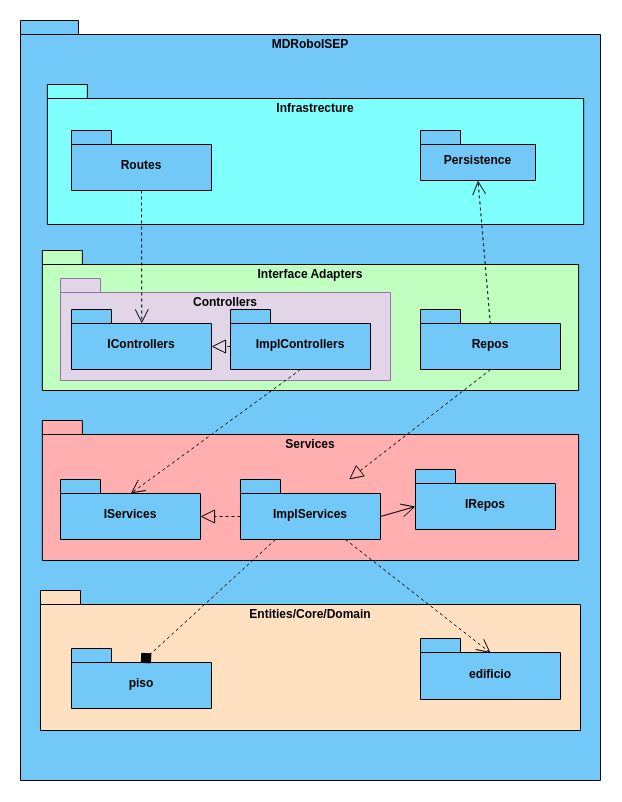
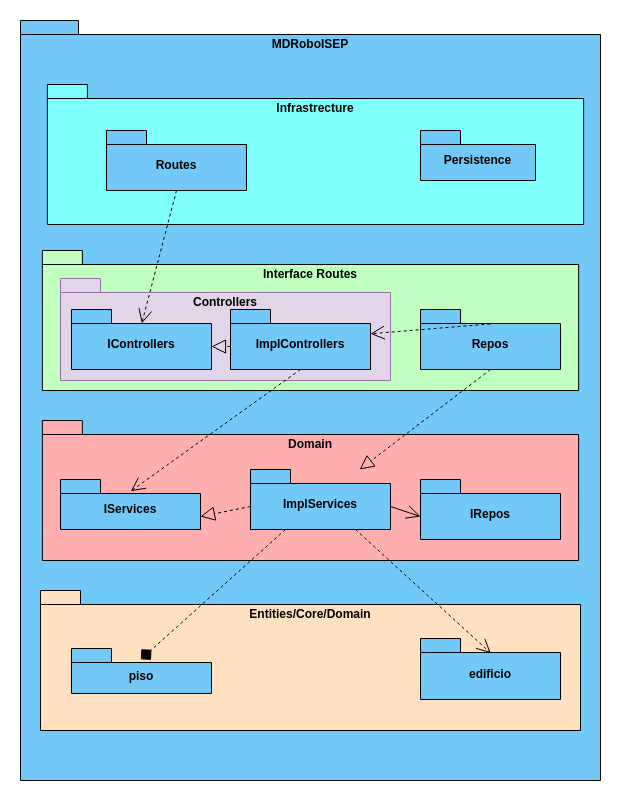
(141, 161) -> (176, 161)
(484, 254) -> (432, 329)
(311, 275) -> (311, 275)
(311, 445) -> (311, 445)
(486, 500) -> (491, 510)
(131, 510) -> (131, 505)
(310, 510) -> (320, 500)
(141, 679) -> (141, 671)
